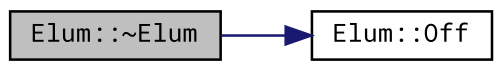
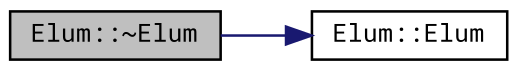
(402, 36) -> (410, 36)
